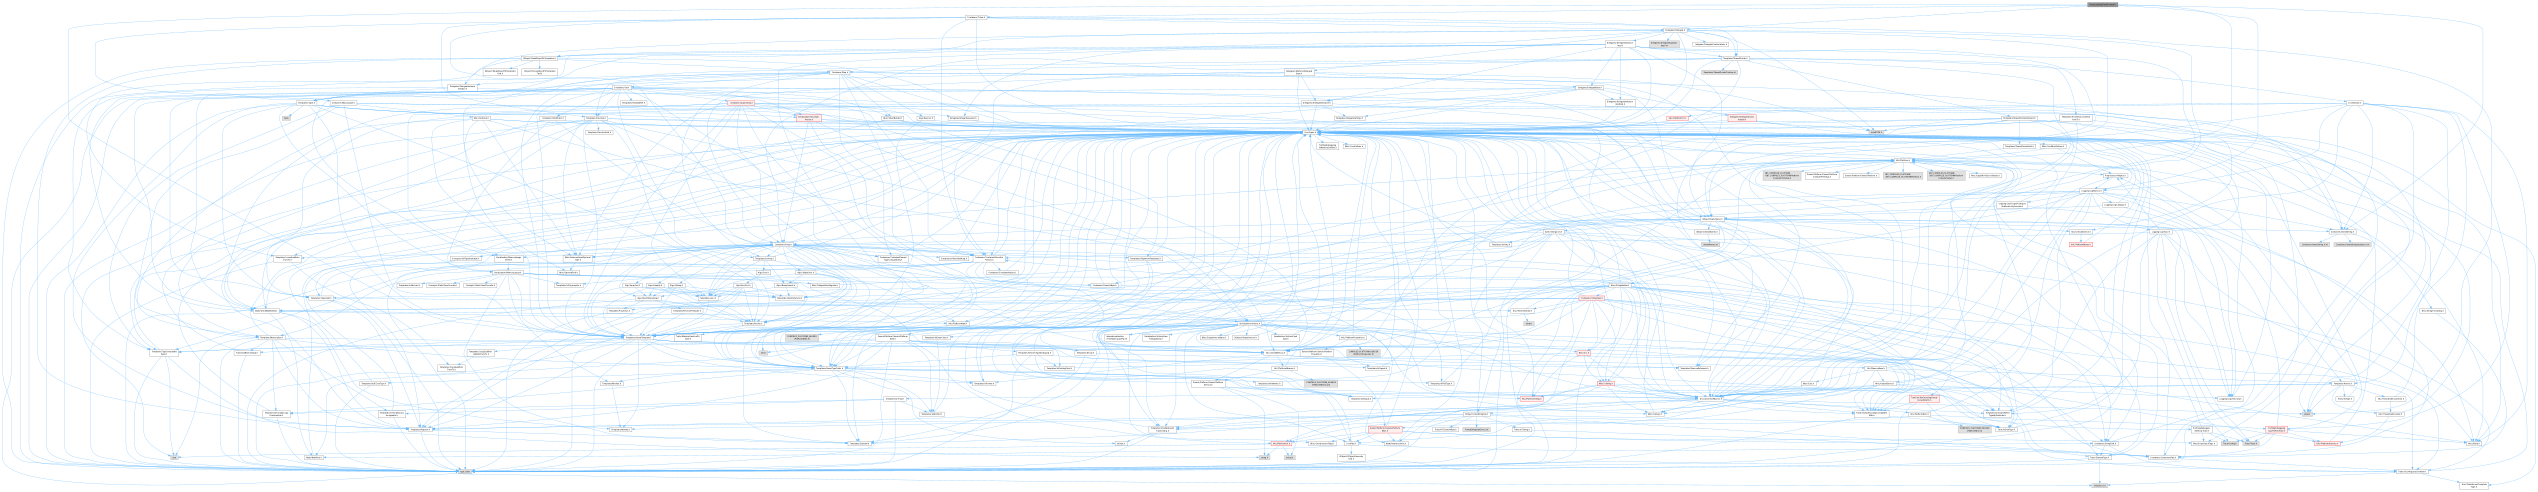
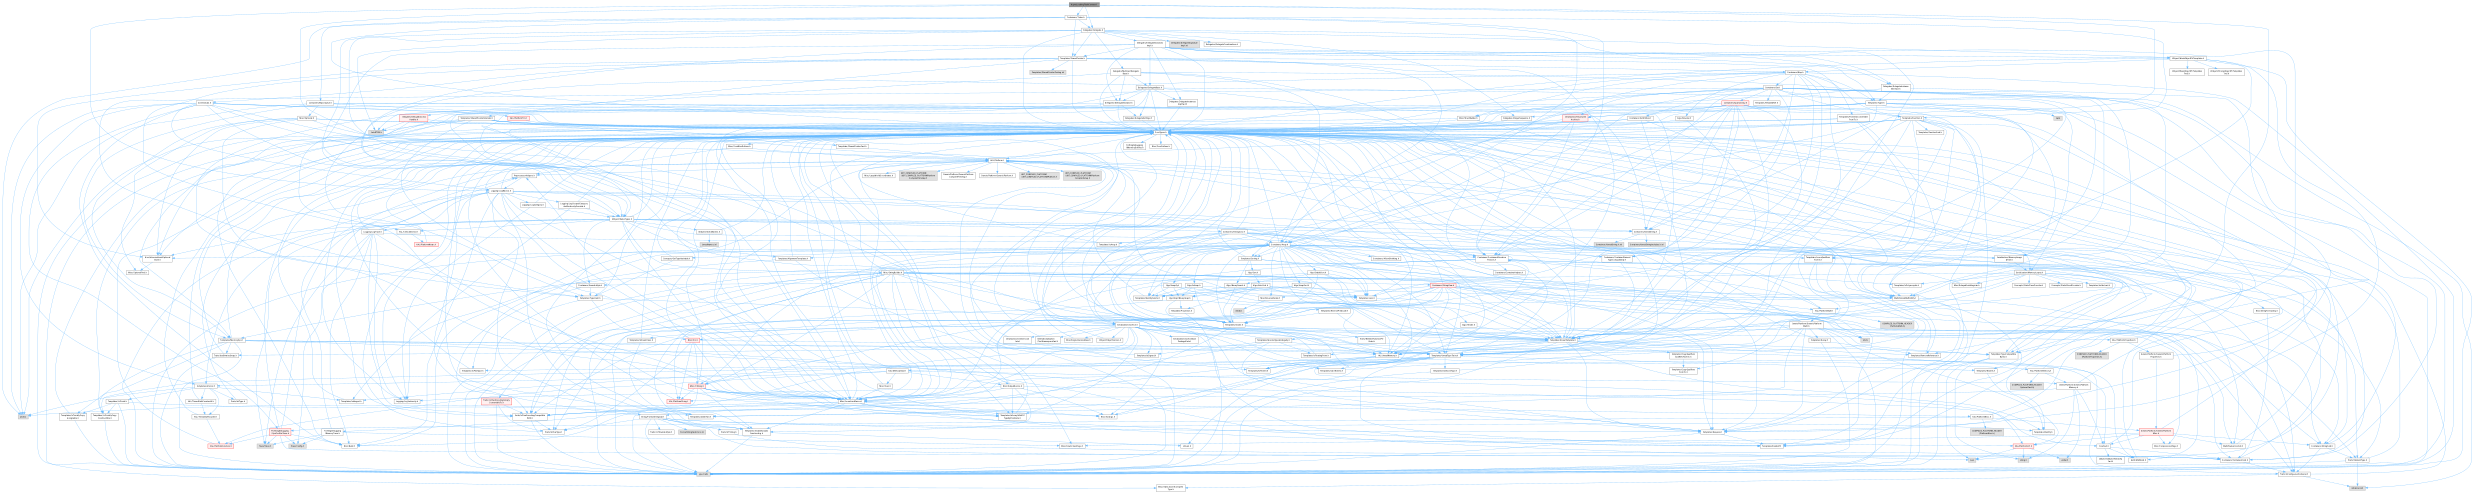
(1554, 232) -> (1234, 232)
none -> (1469, 325)
(1176, 343) -> (1228, 343)
(1321, 384) -> (2027, 386)
